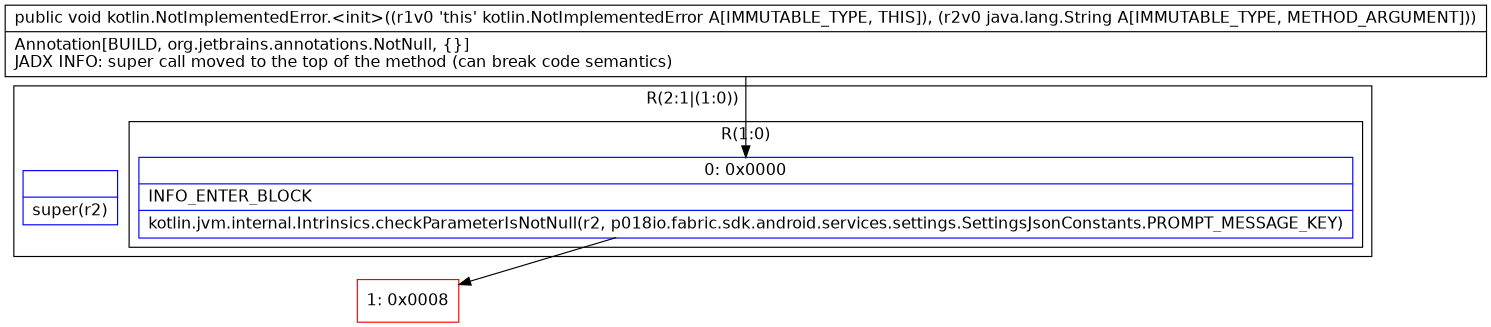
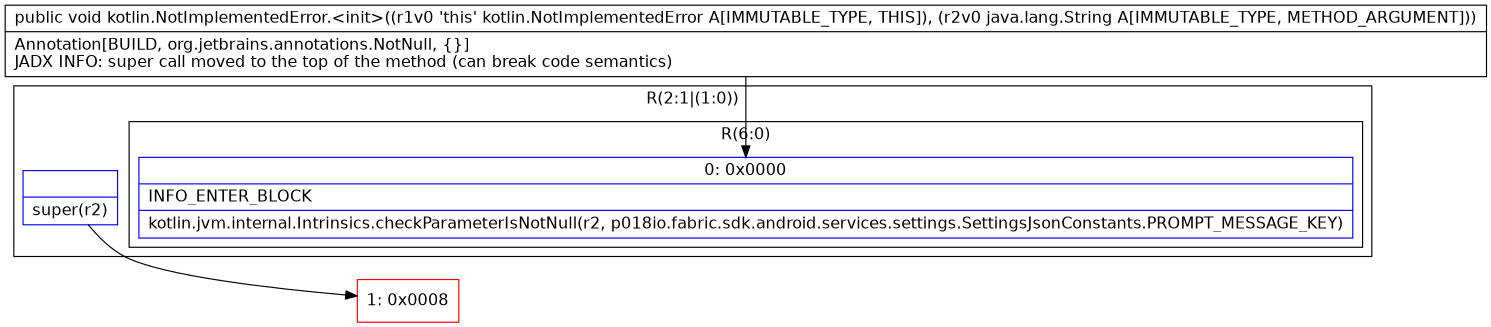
(746, 135) -> (746, 135)
(529, 264) -> (210, 279)
